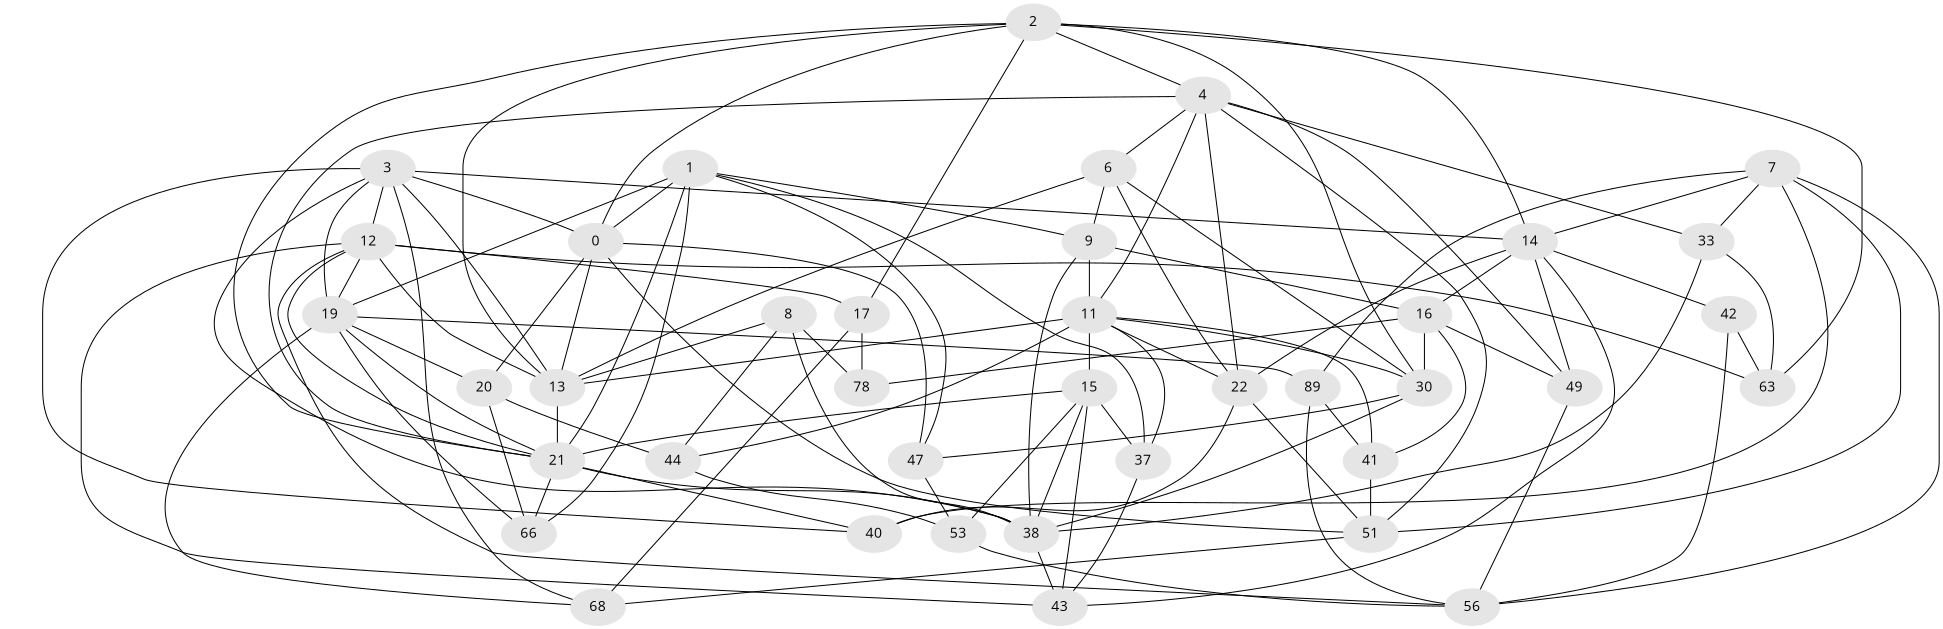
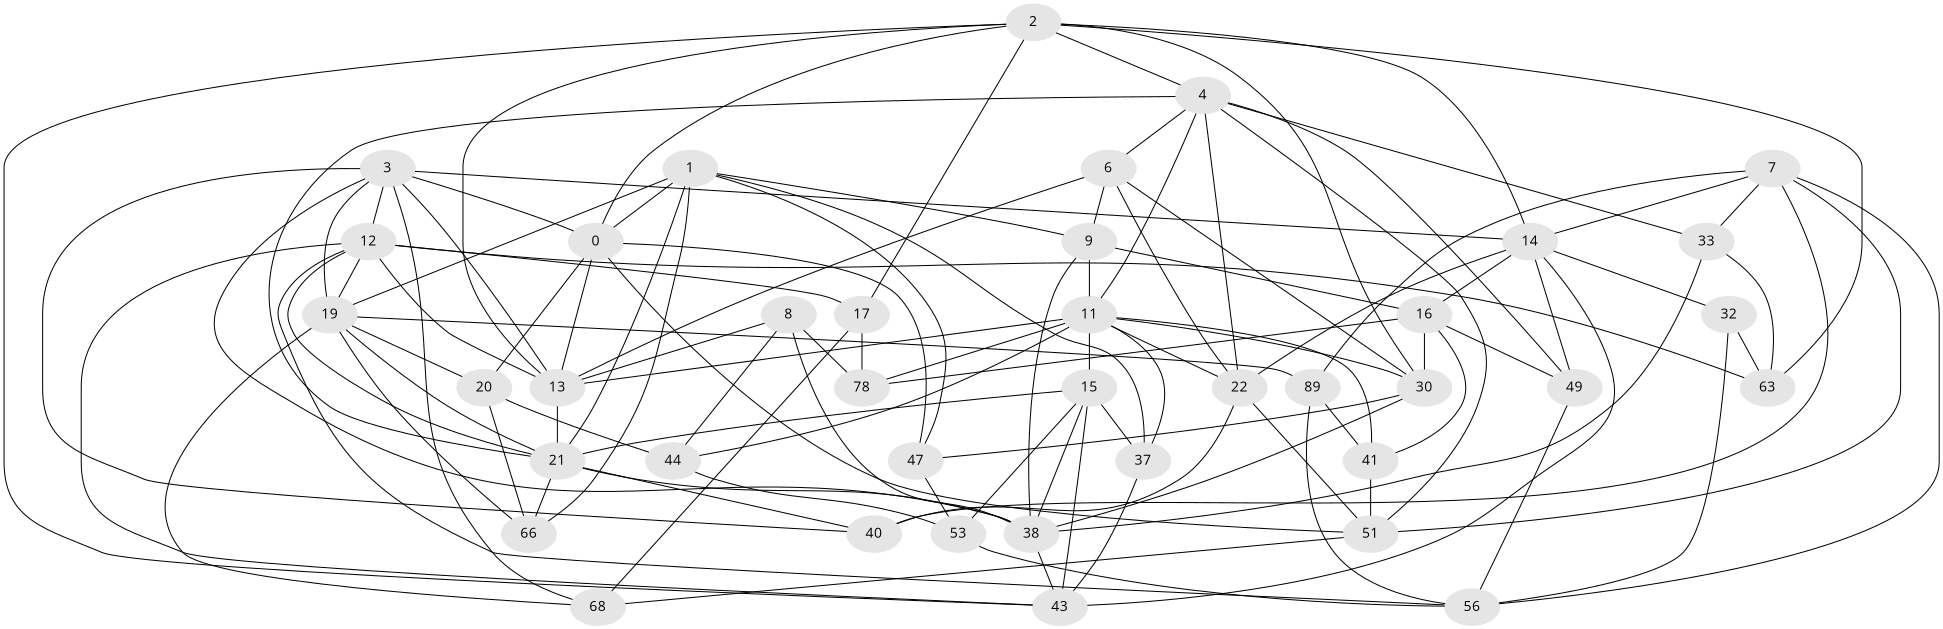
(382, 103) -> (4, 340)
(1729, 315) -> (1729, 315)
none -> (967, 354)
